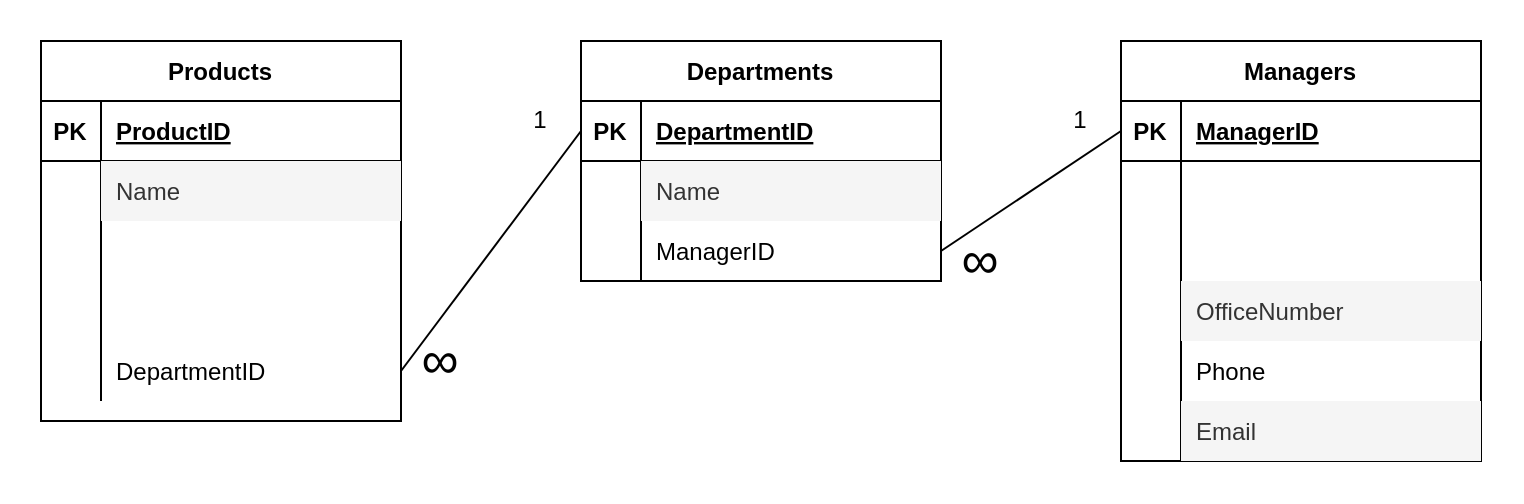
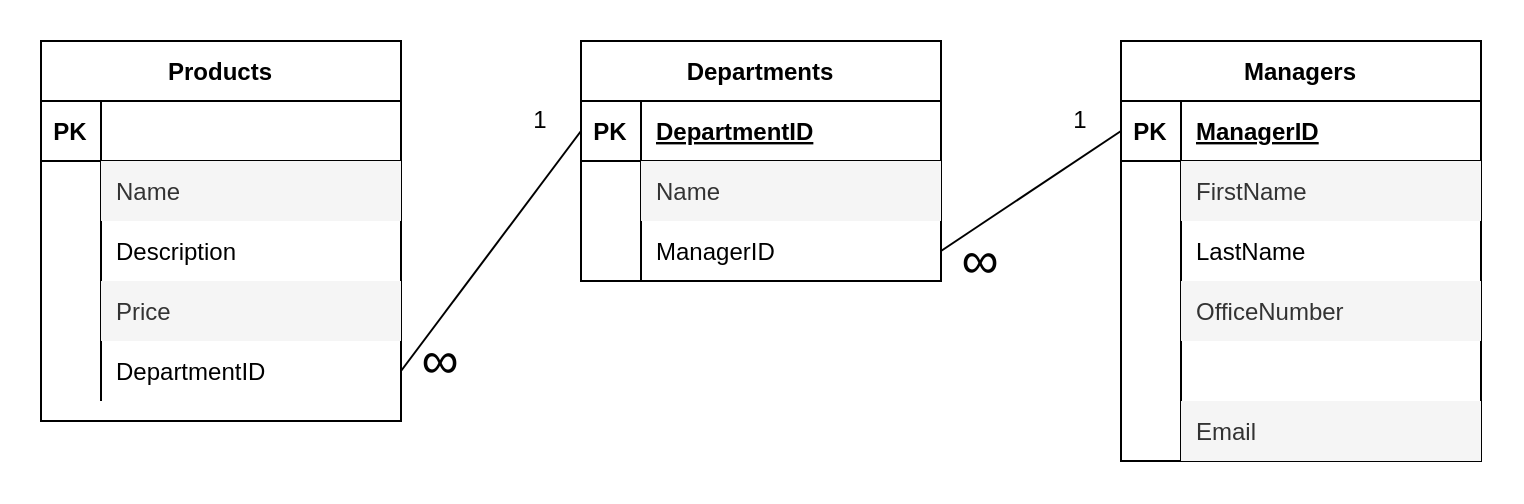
(251, 131) -> none
none -> (1331, 191)
none -> (251, 251)
none -> (1331, 251)
none -> (251, 311)
(1331, 371) -> none
